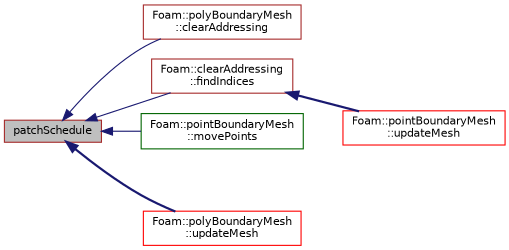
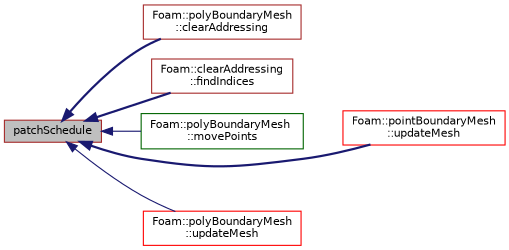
(112, 70) -> (112, 70)
(328, 103) -> (231, 166)
(134, 105) -> (134, 105)
(222, 131) -> (222, 131)
(123, 184) -> (123, 184)
